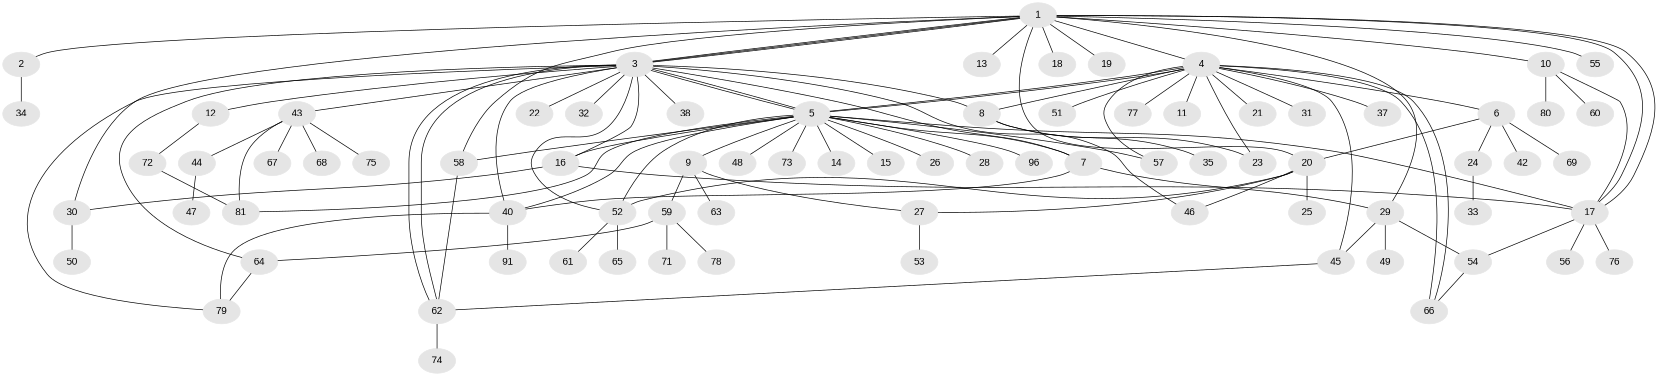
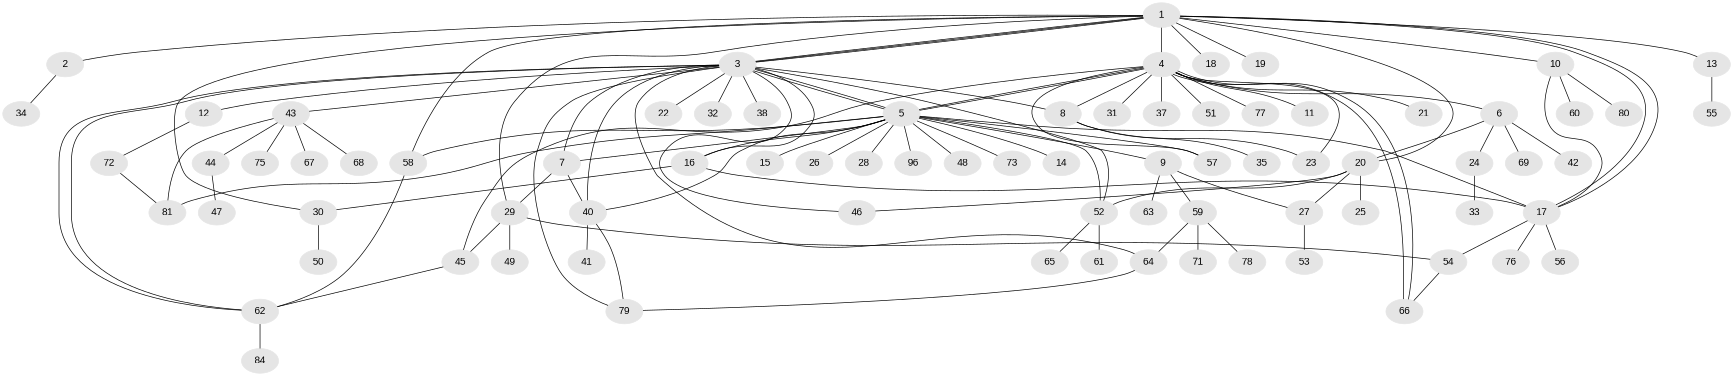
(1320, 26) -> (1712, 89)
(508, 262) -> (587, 262)
(437, 361) -> (260, 361)
